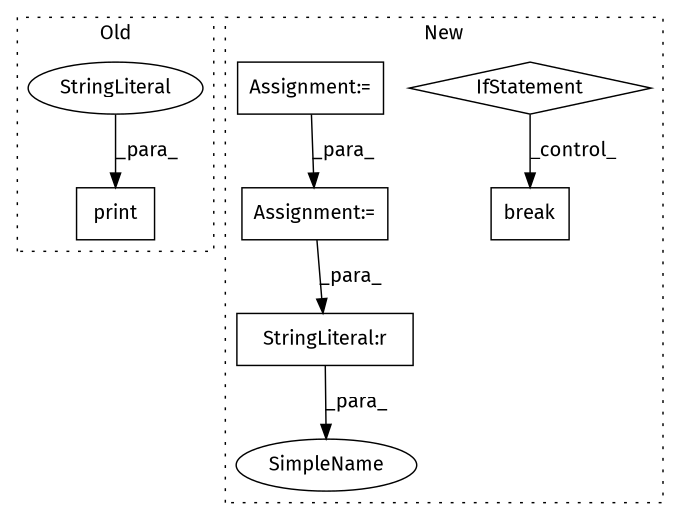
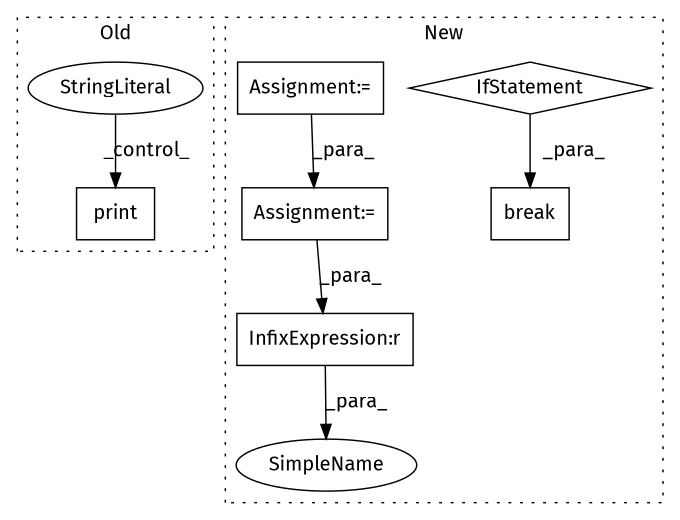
(147, 151) -> (147, 151)
(574, 151) -> (574, 151)
(325, 339) -> (325, 339)
